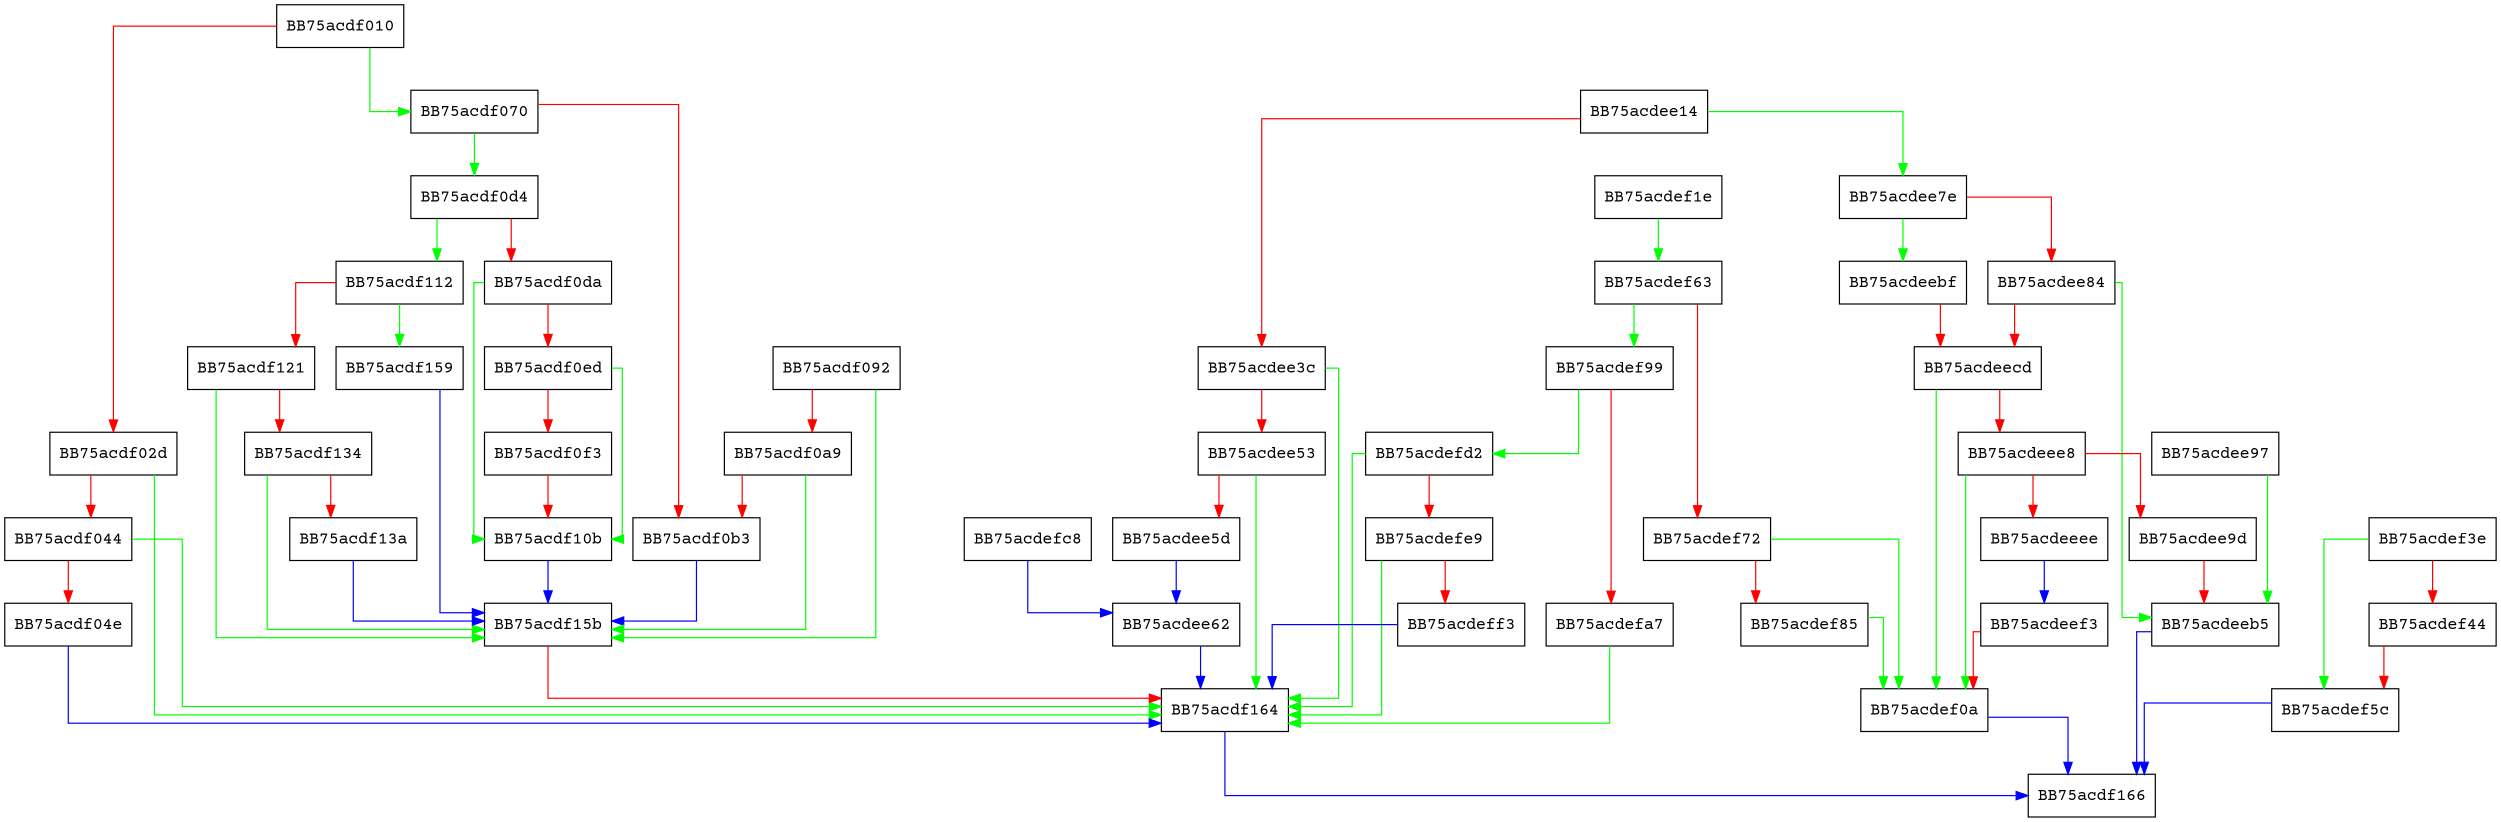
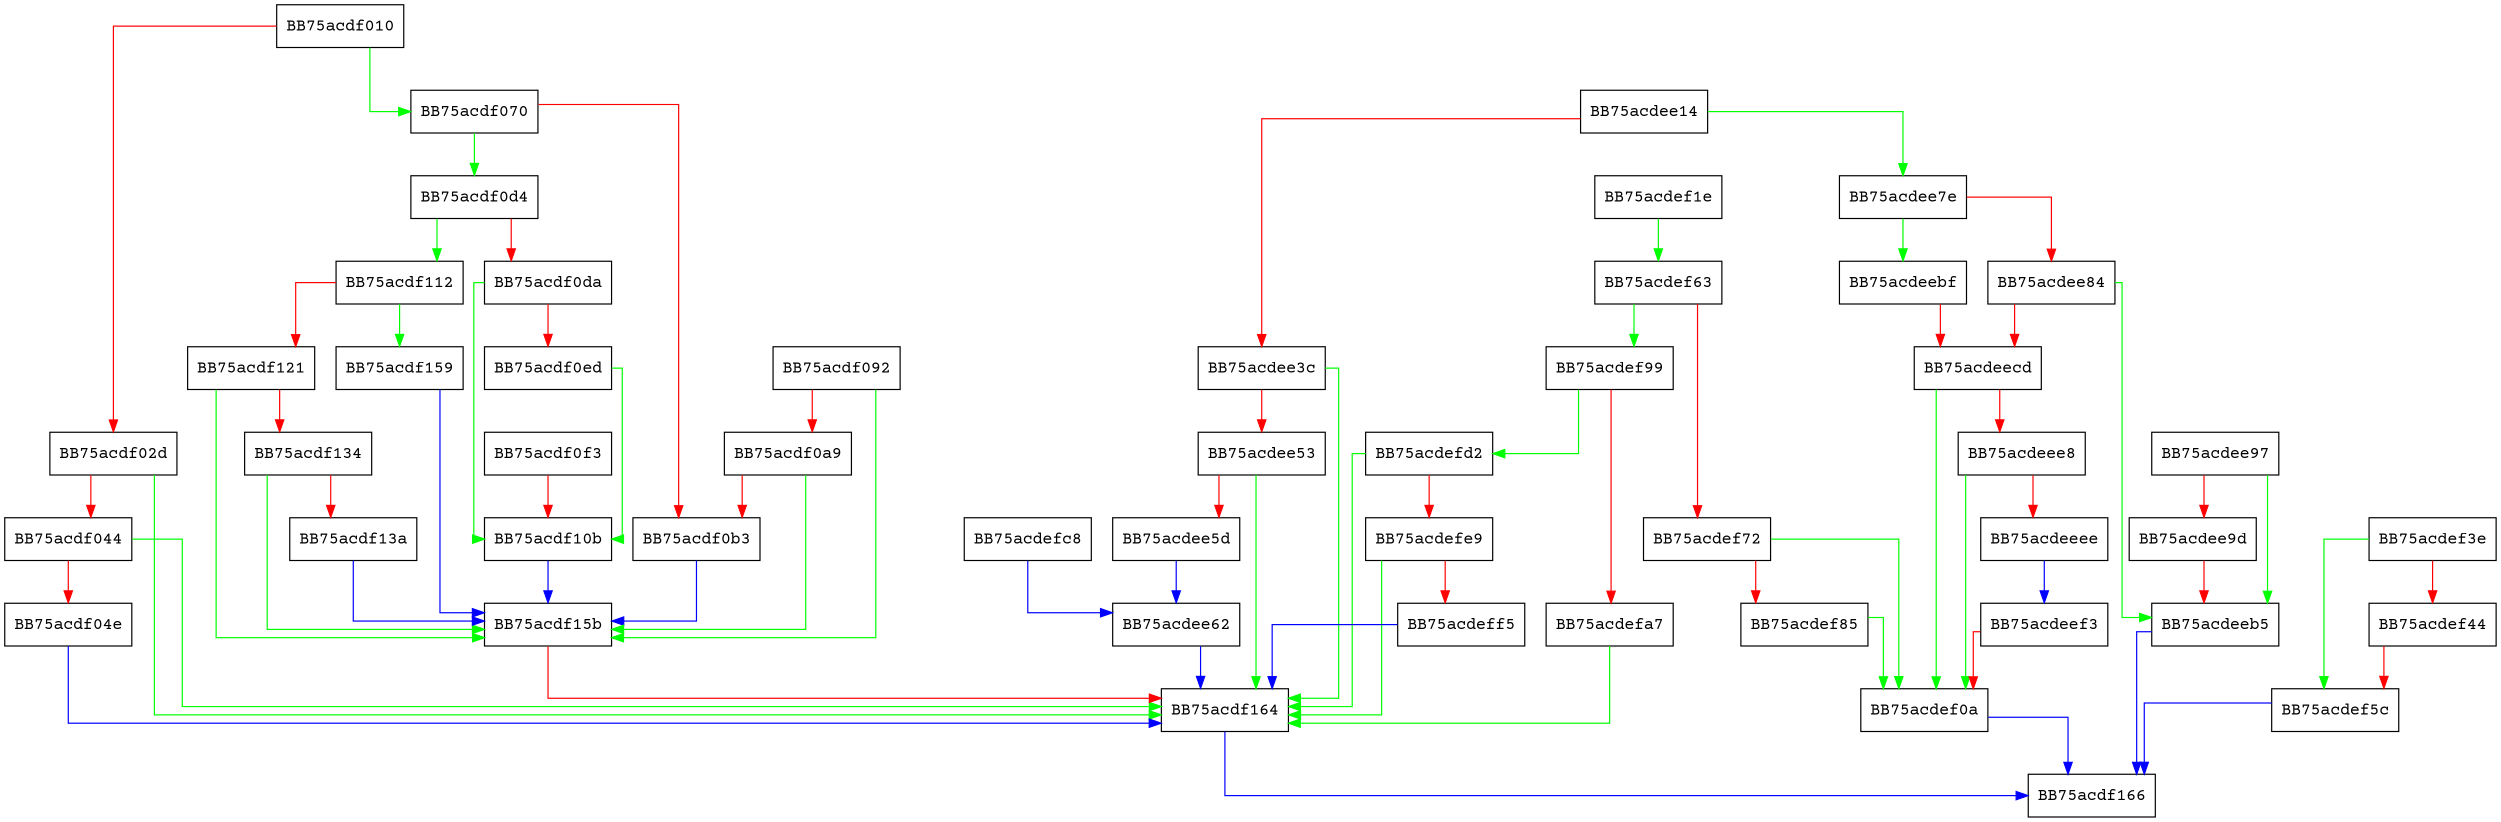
(548, 405) -> none
(2139, 454) -> (2204, 490)
(1461, 625) -> (1461, 625)
